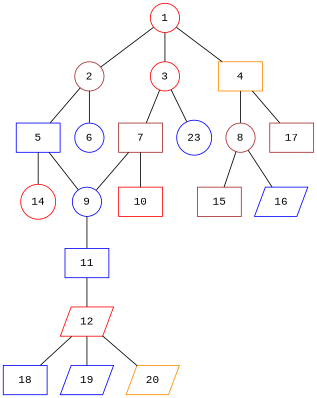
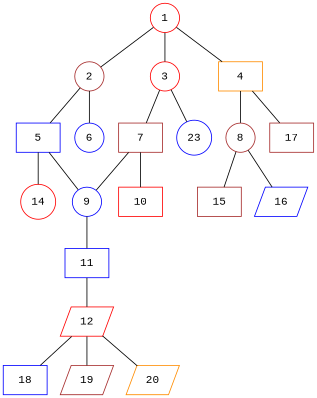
(87, 380) -> (87, 380)
